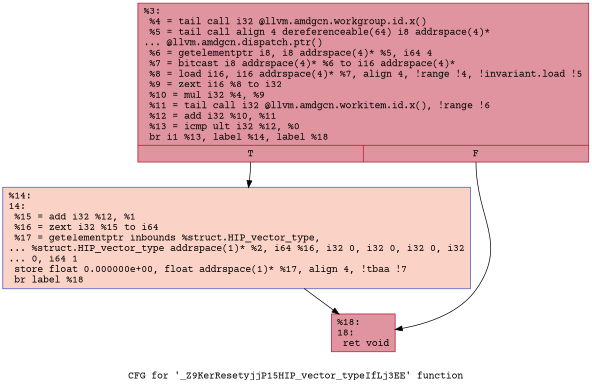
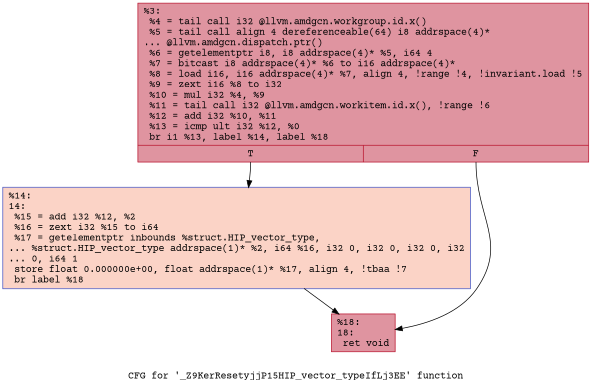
(72, 217) -> (72, 217)
